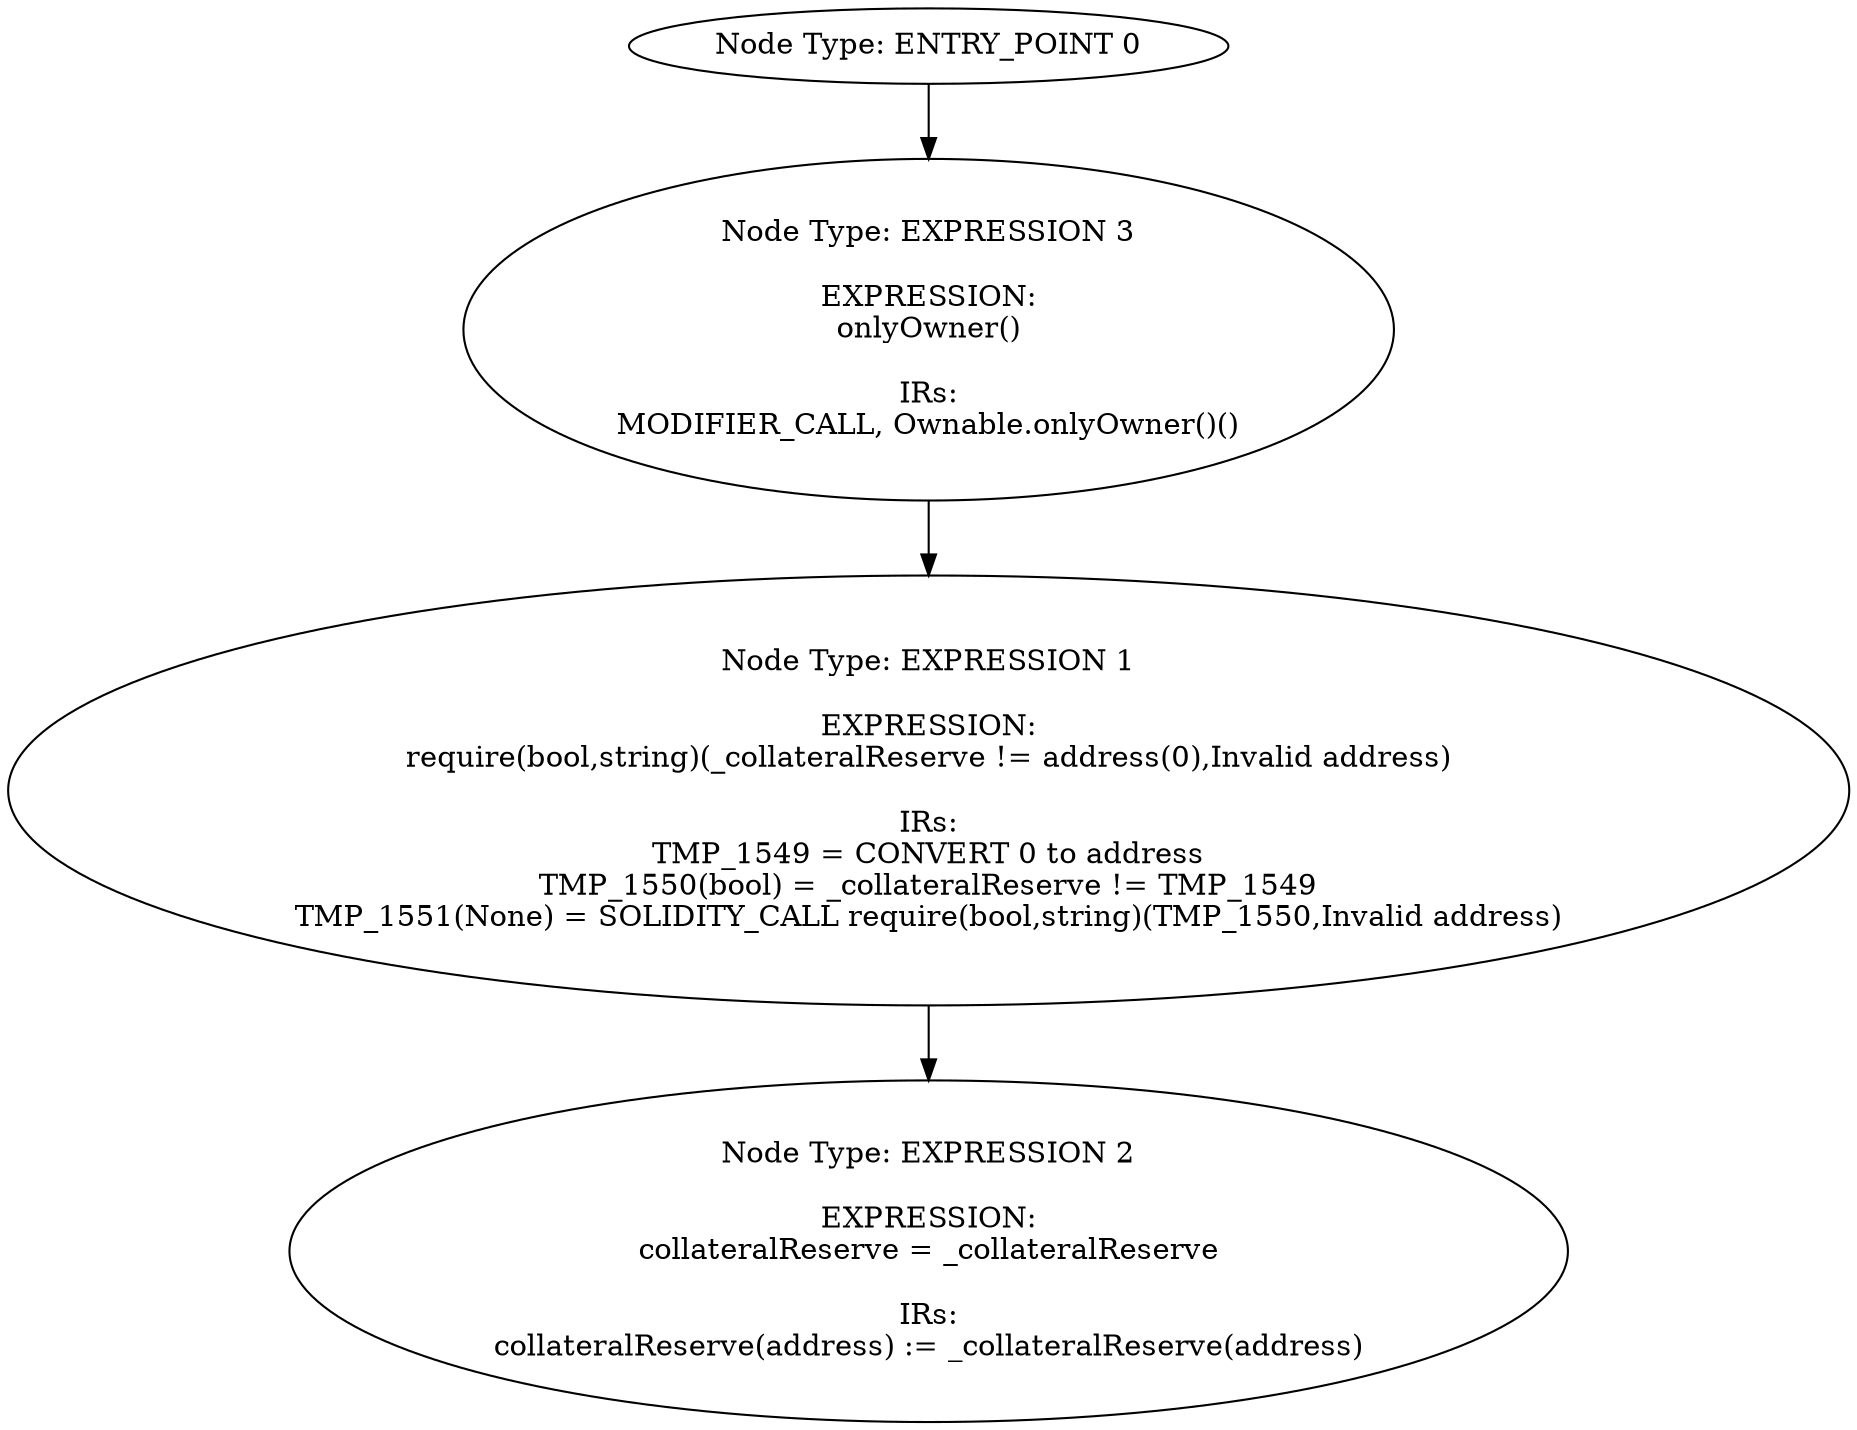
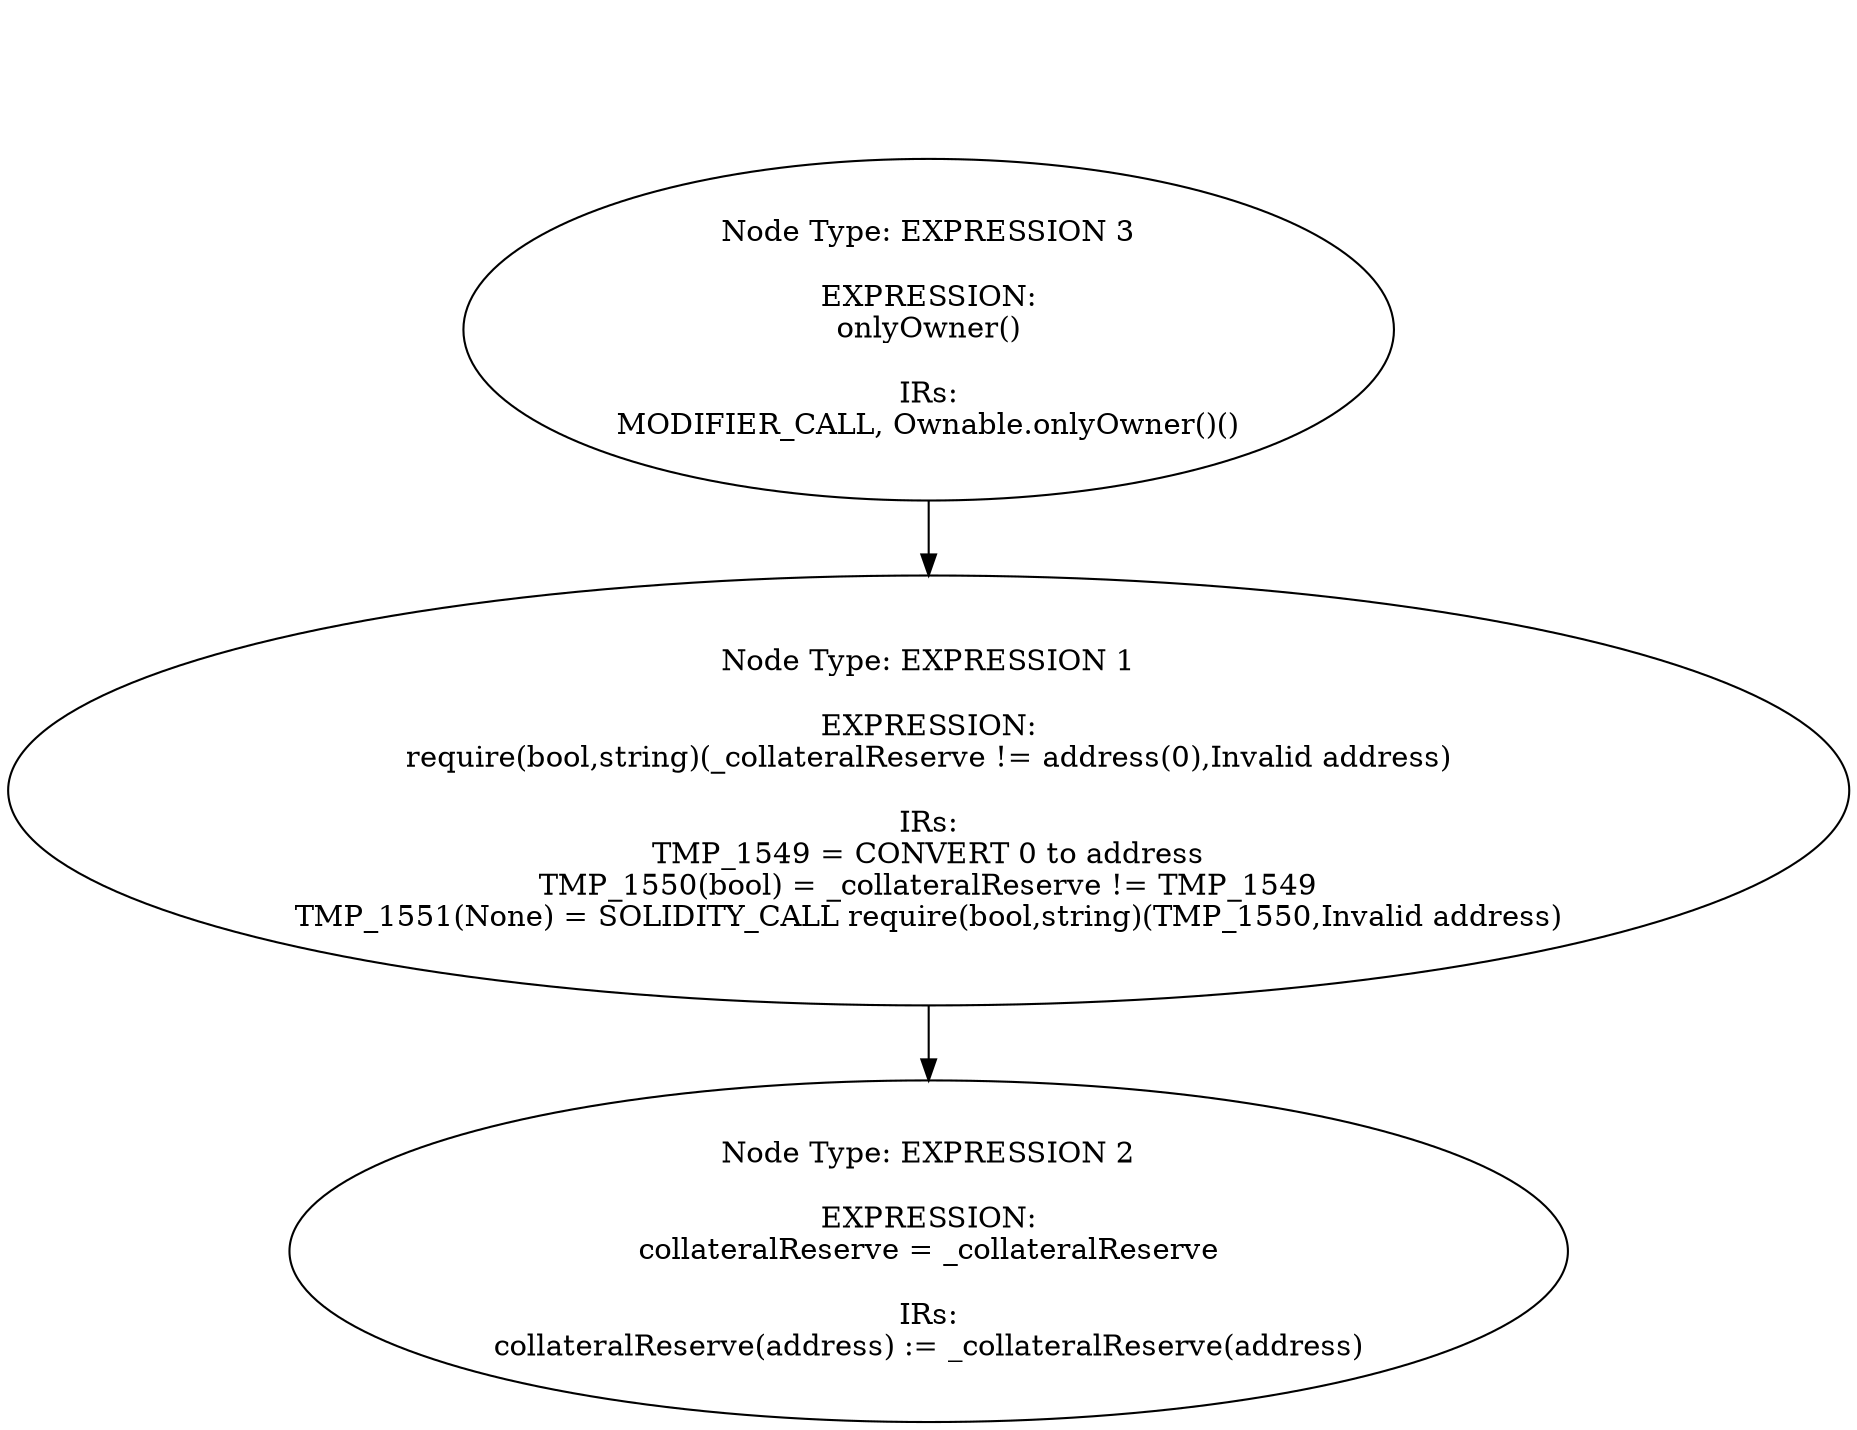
(929, 46) -> none
